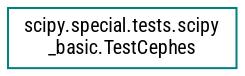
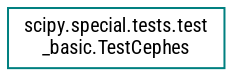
(122, 38) -> (116, 38)
